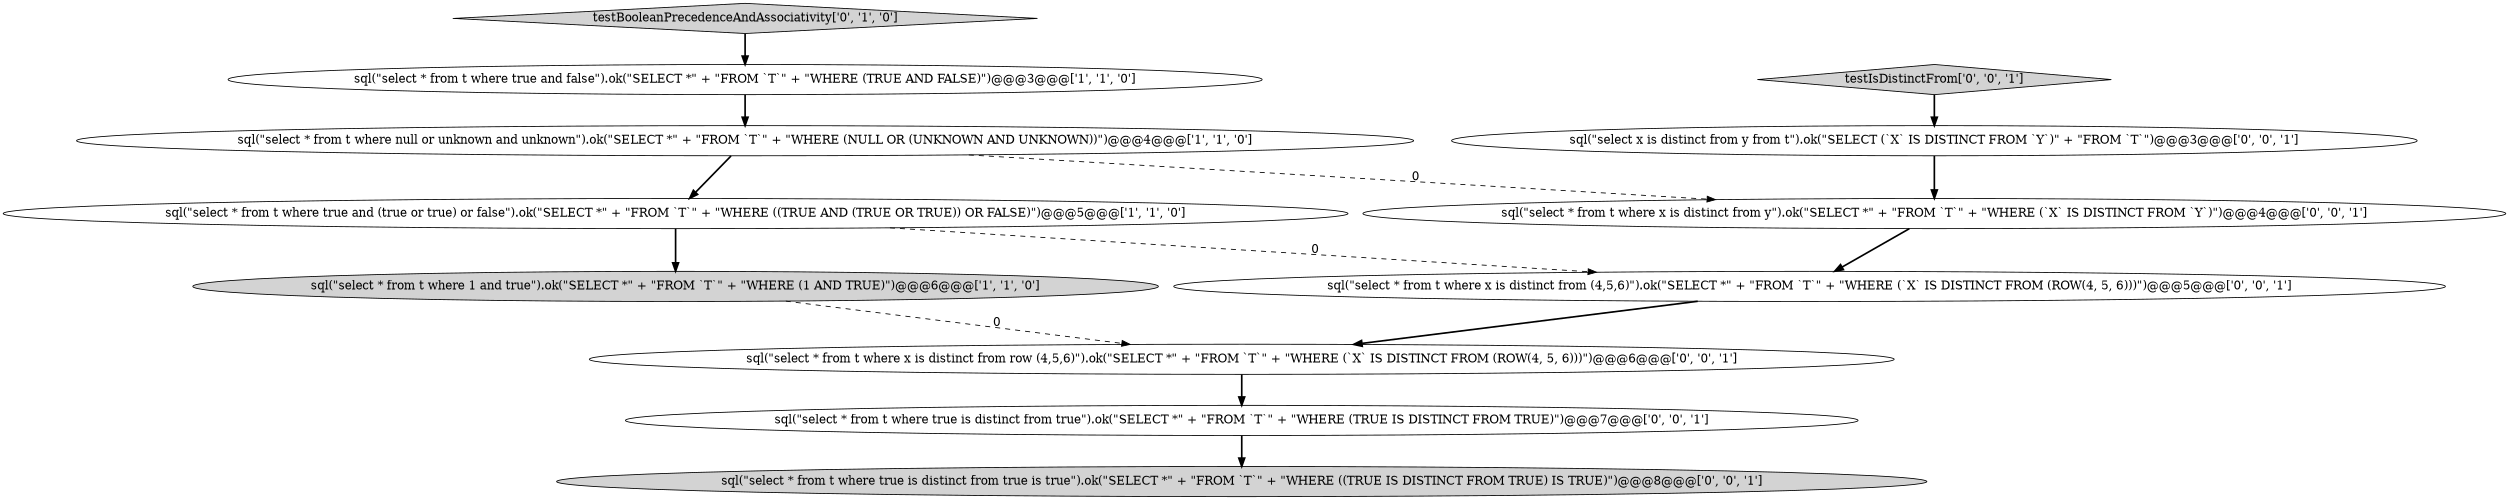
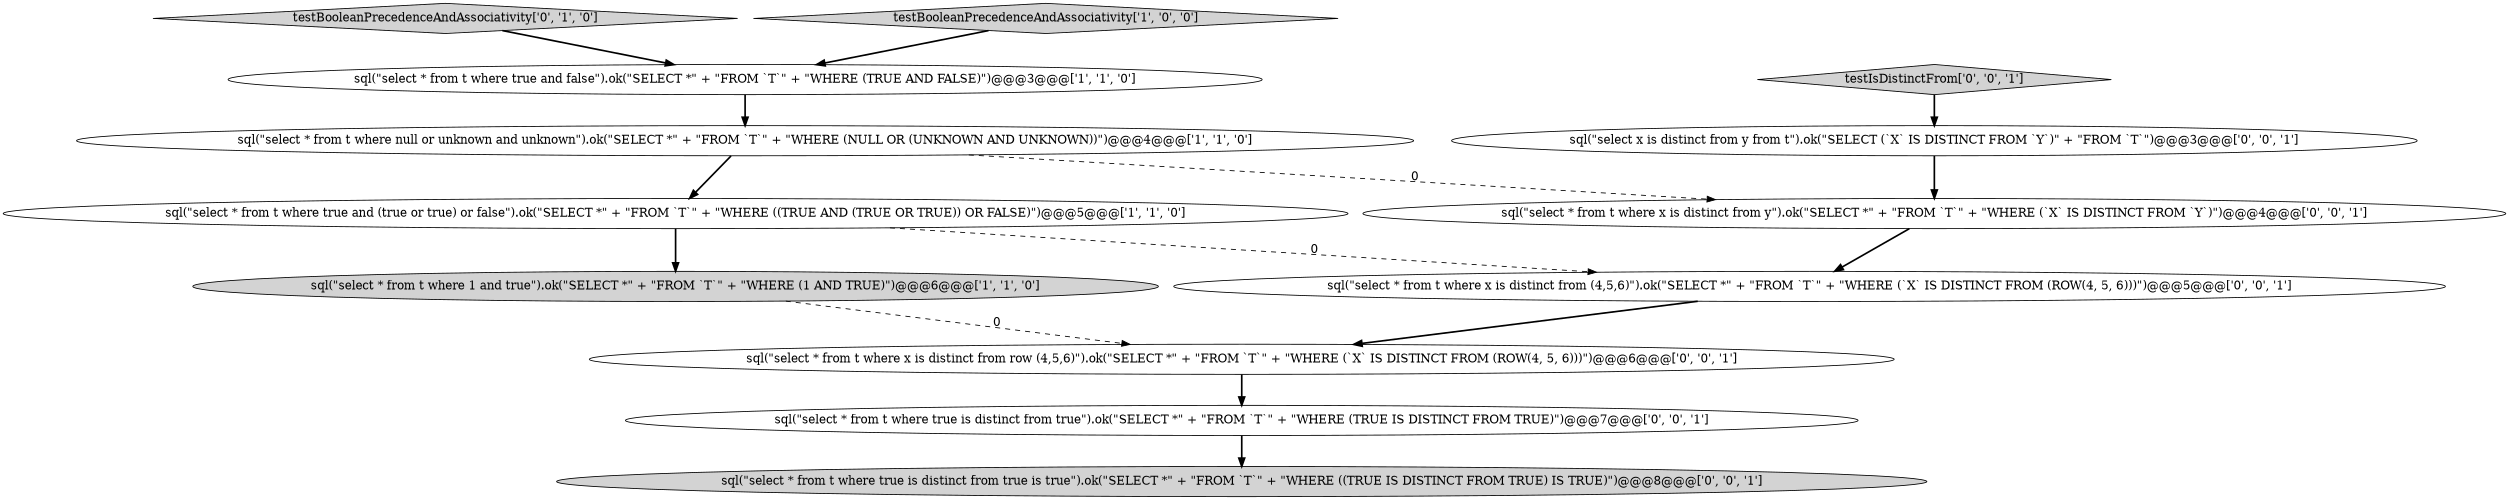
none -> (1046, 18)
